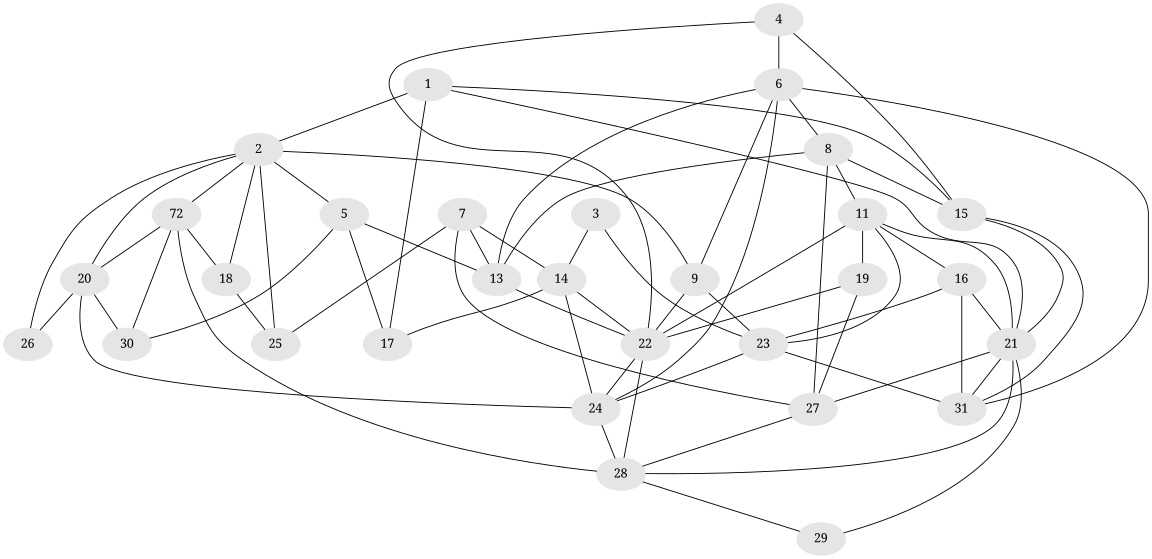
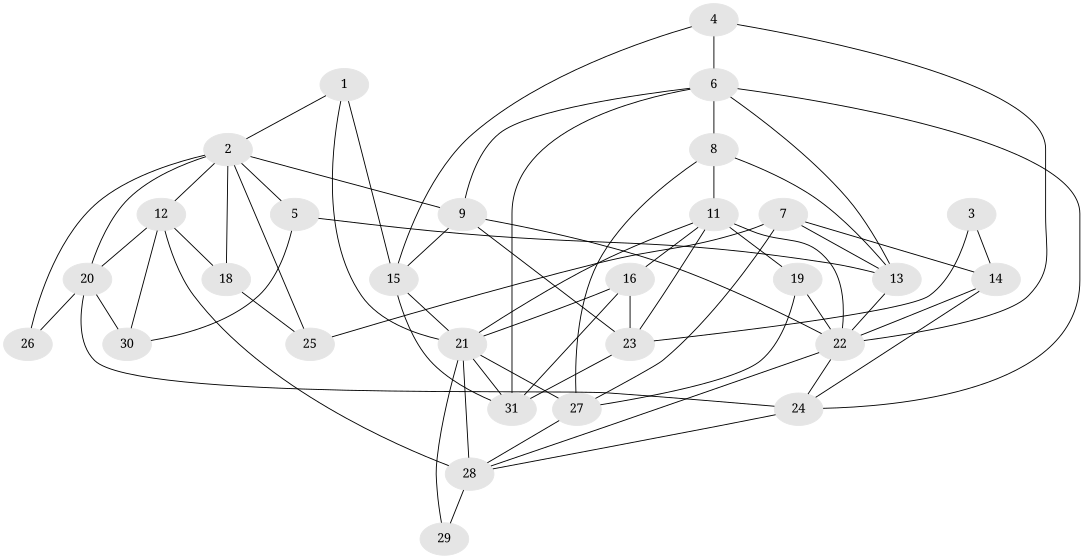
(895, 182) -> (428, 247)
(177, 215) -> (161, 215)
(388, 344) -> none
(683, 377) -> none
